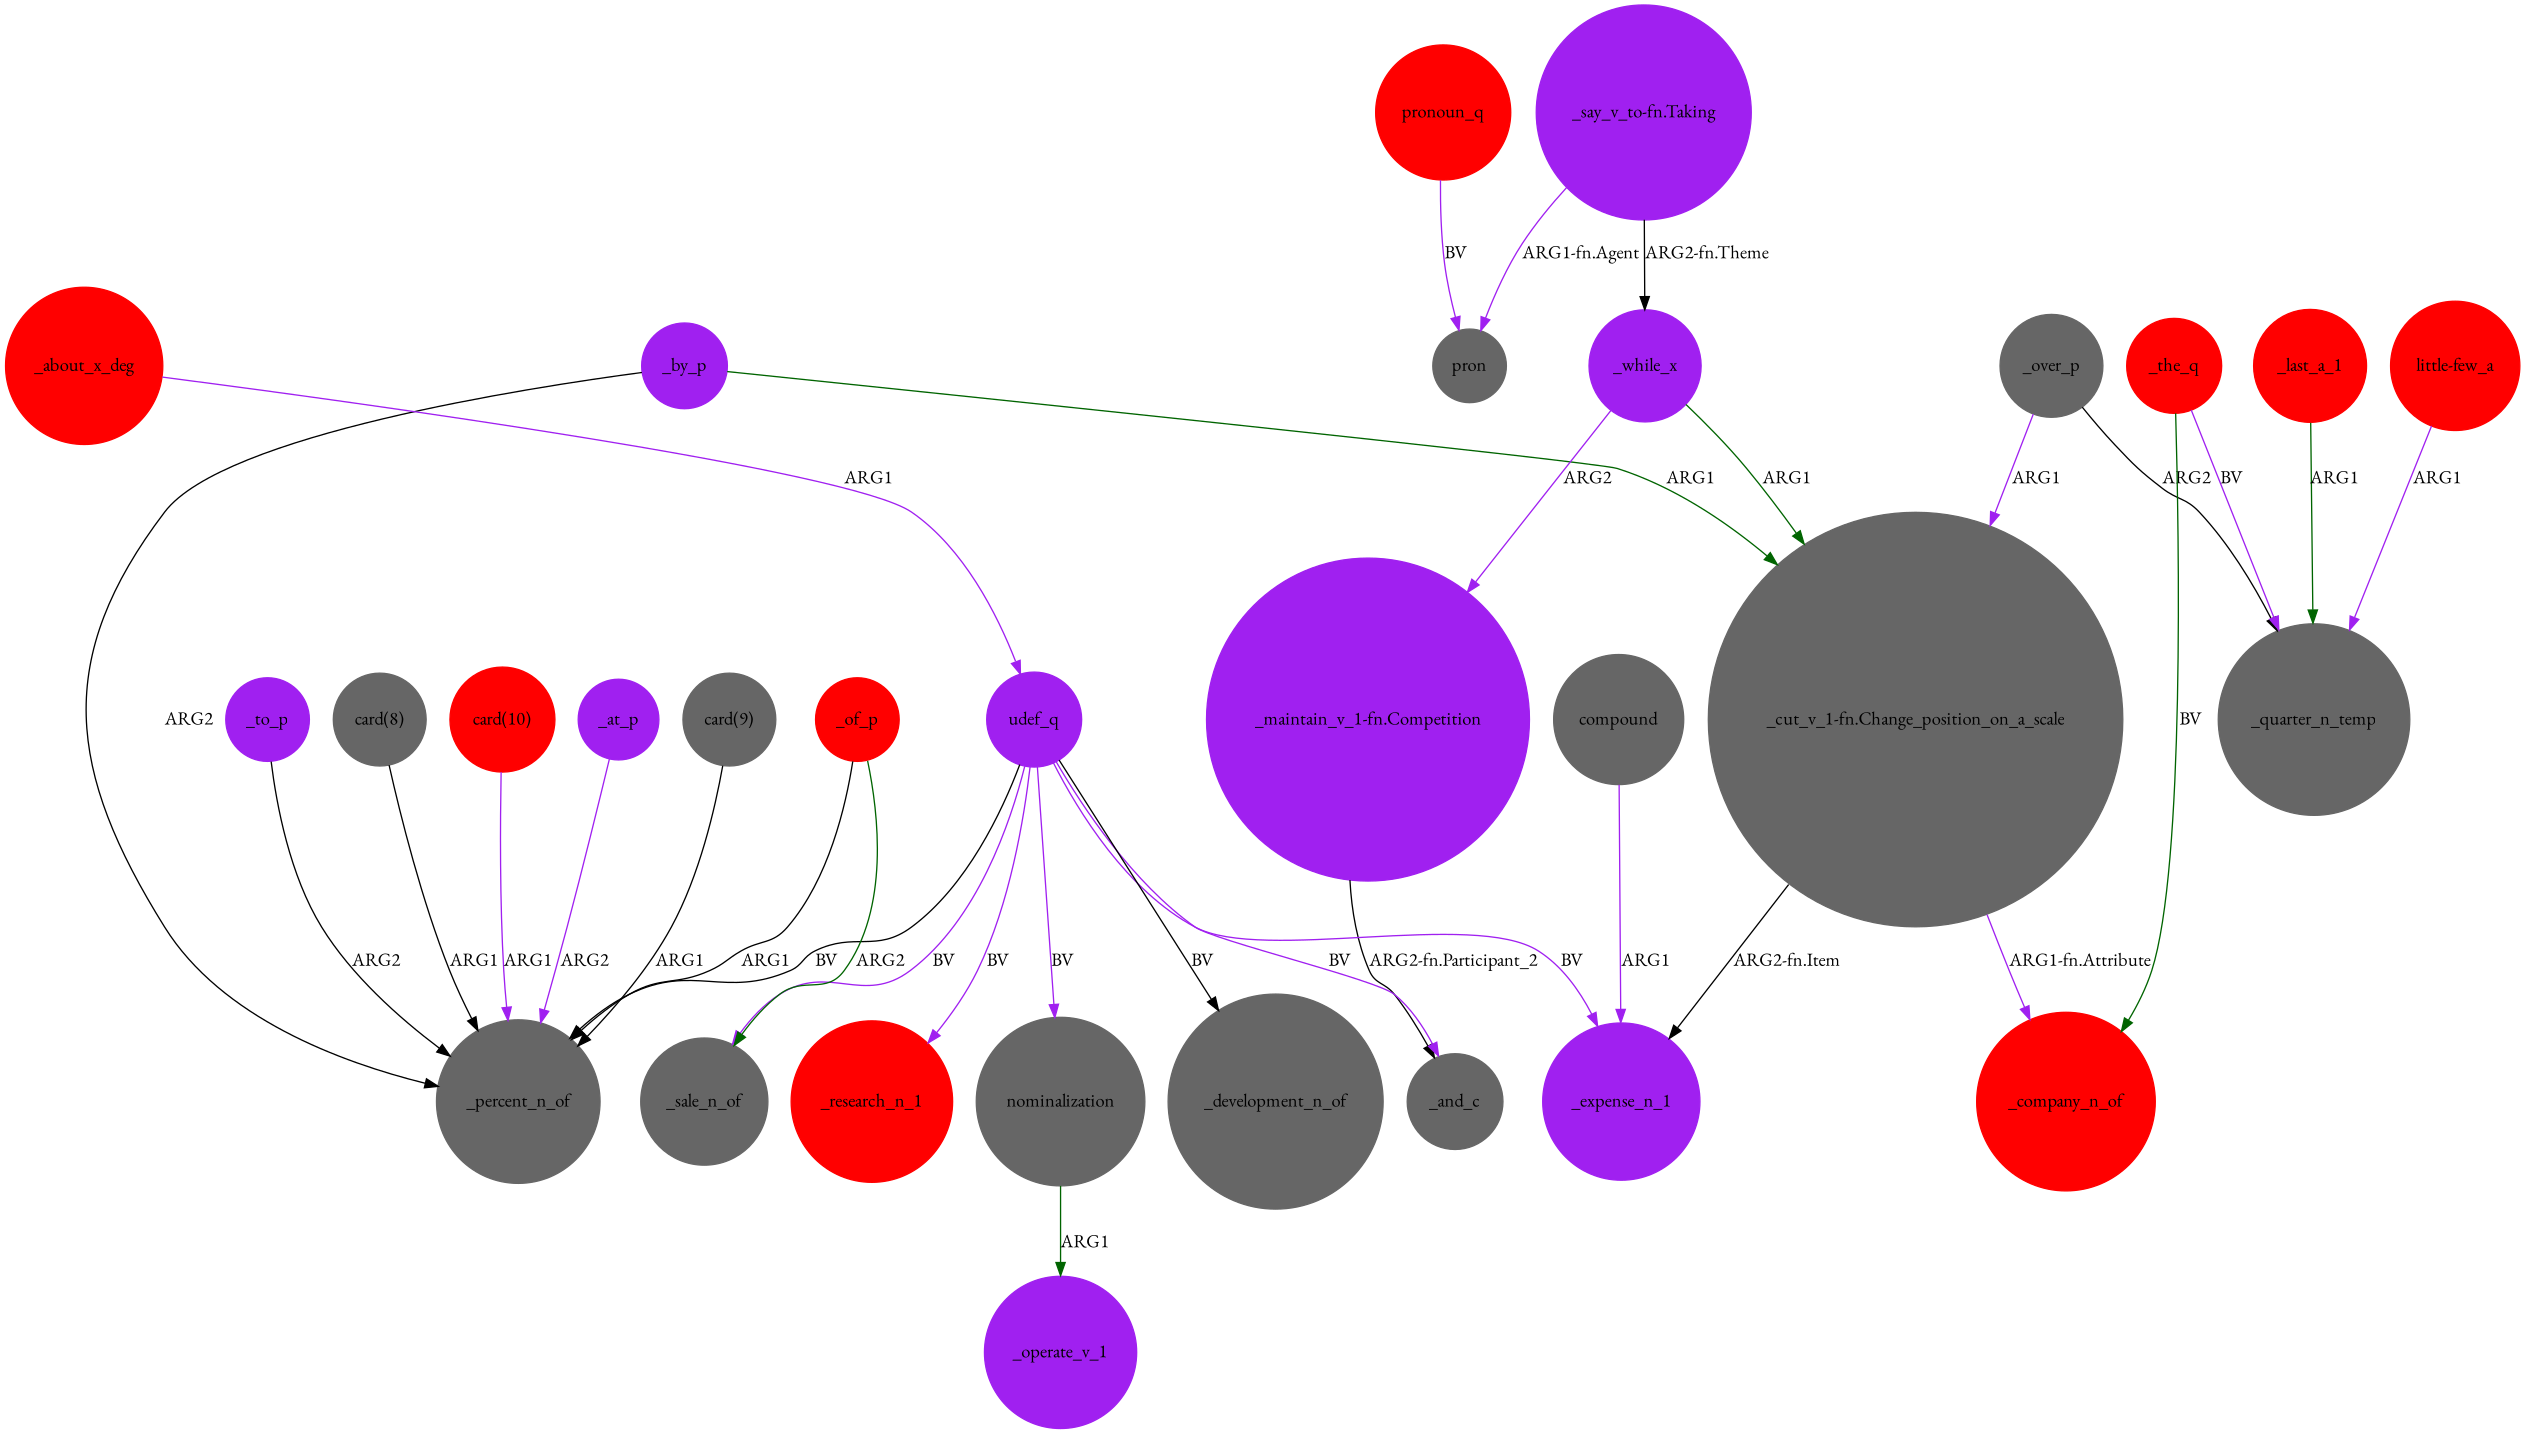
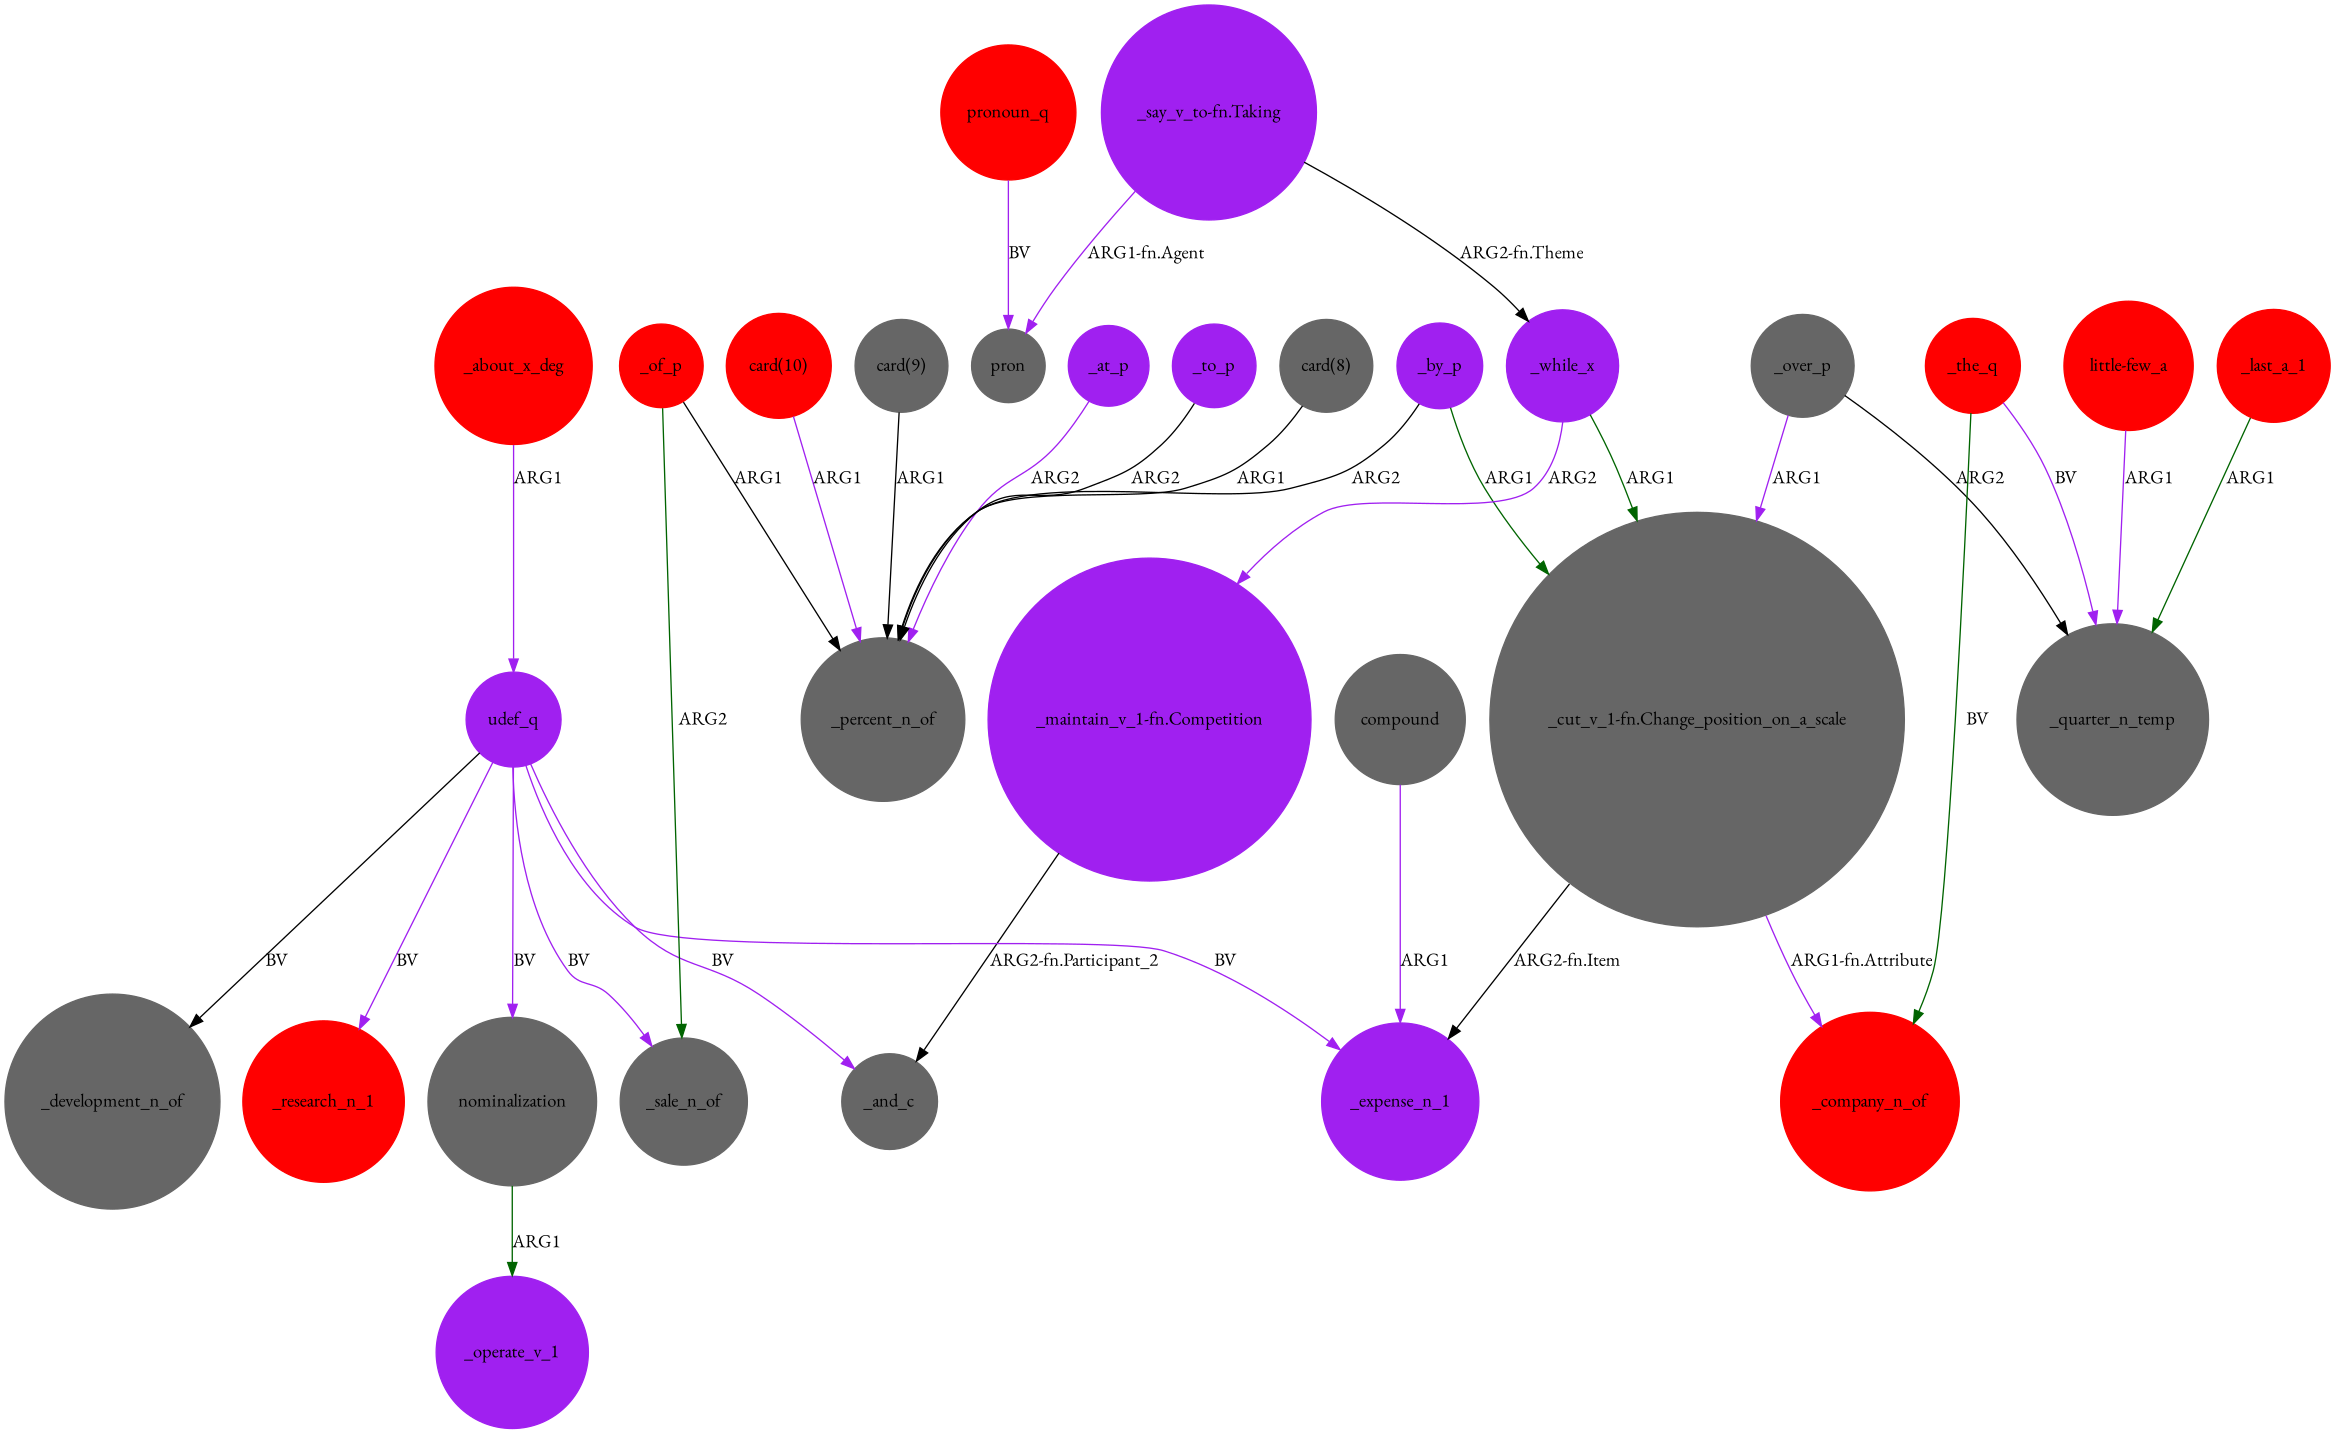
(835, 944) -> none
